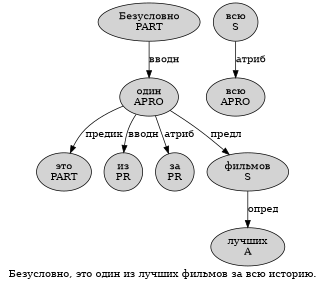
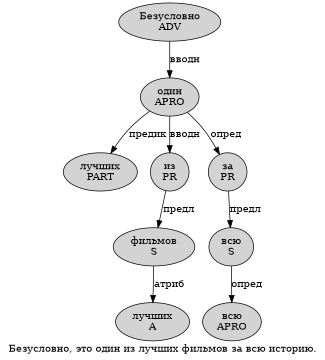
(149, 22) -> (170, 22)
(251, 60) -> (247, 284)
(198, 129) -> (163, 206)
(179, 134) -> (226, 134)
(64, 172) -> (100, 172)
none -> (229, 206)
(263, 209) -> (169, 284)
